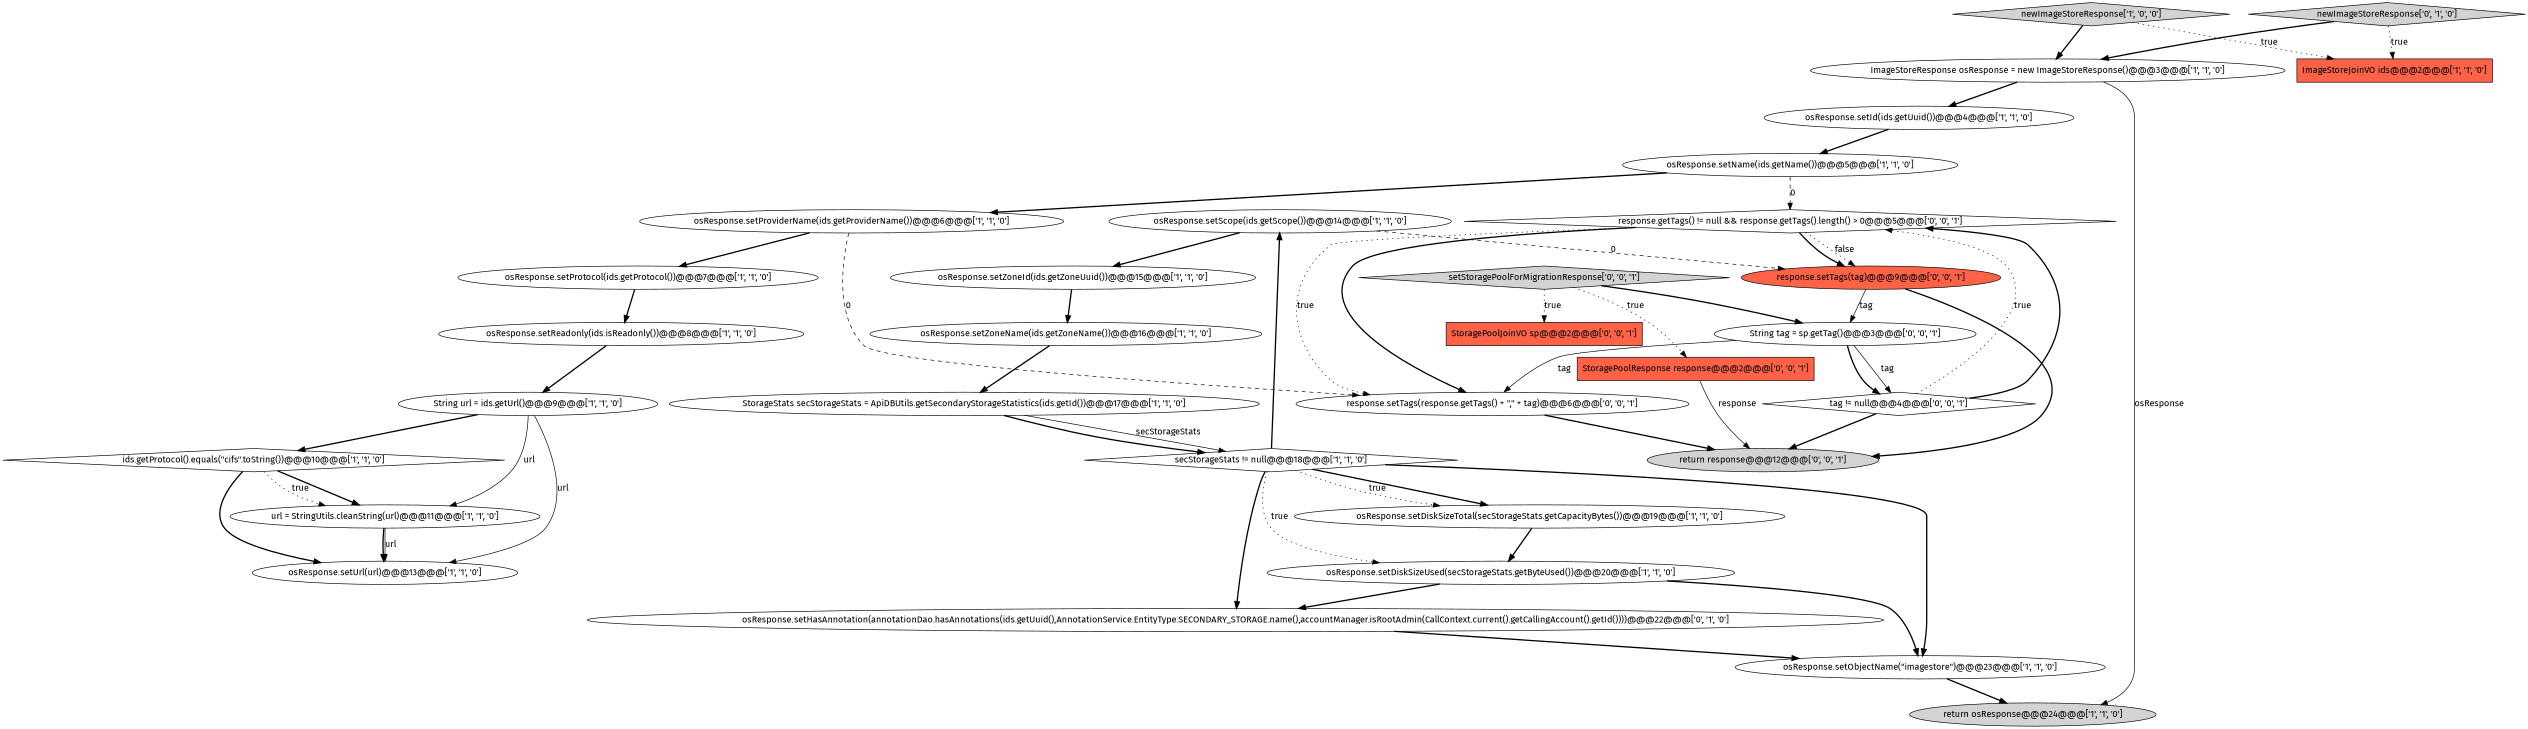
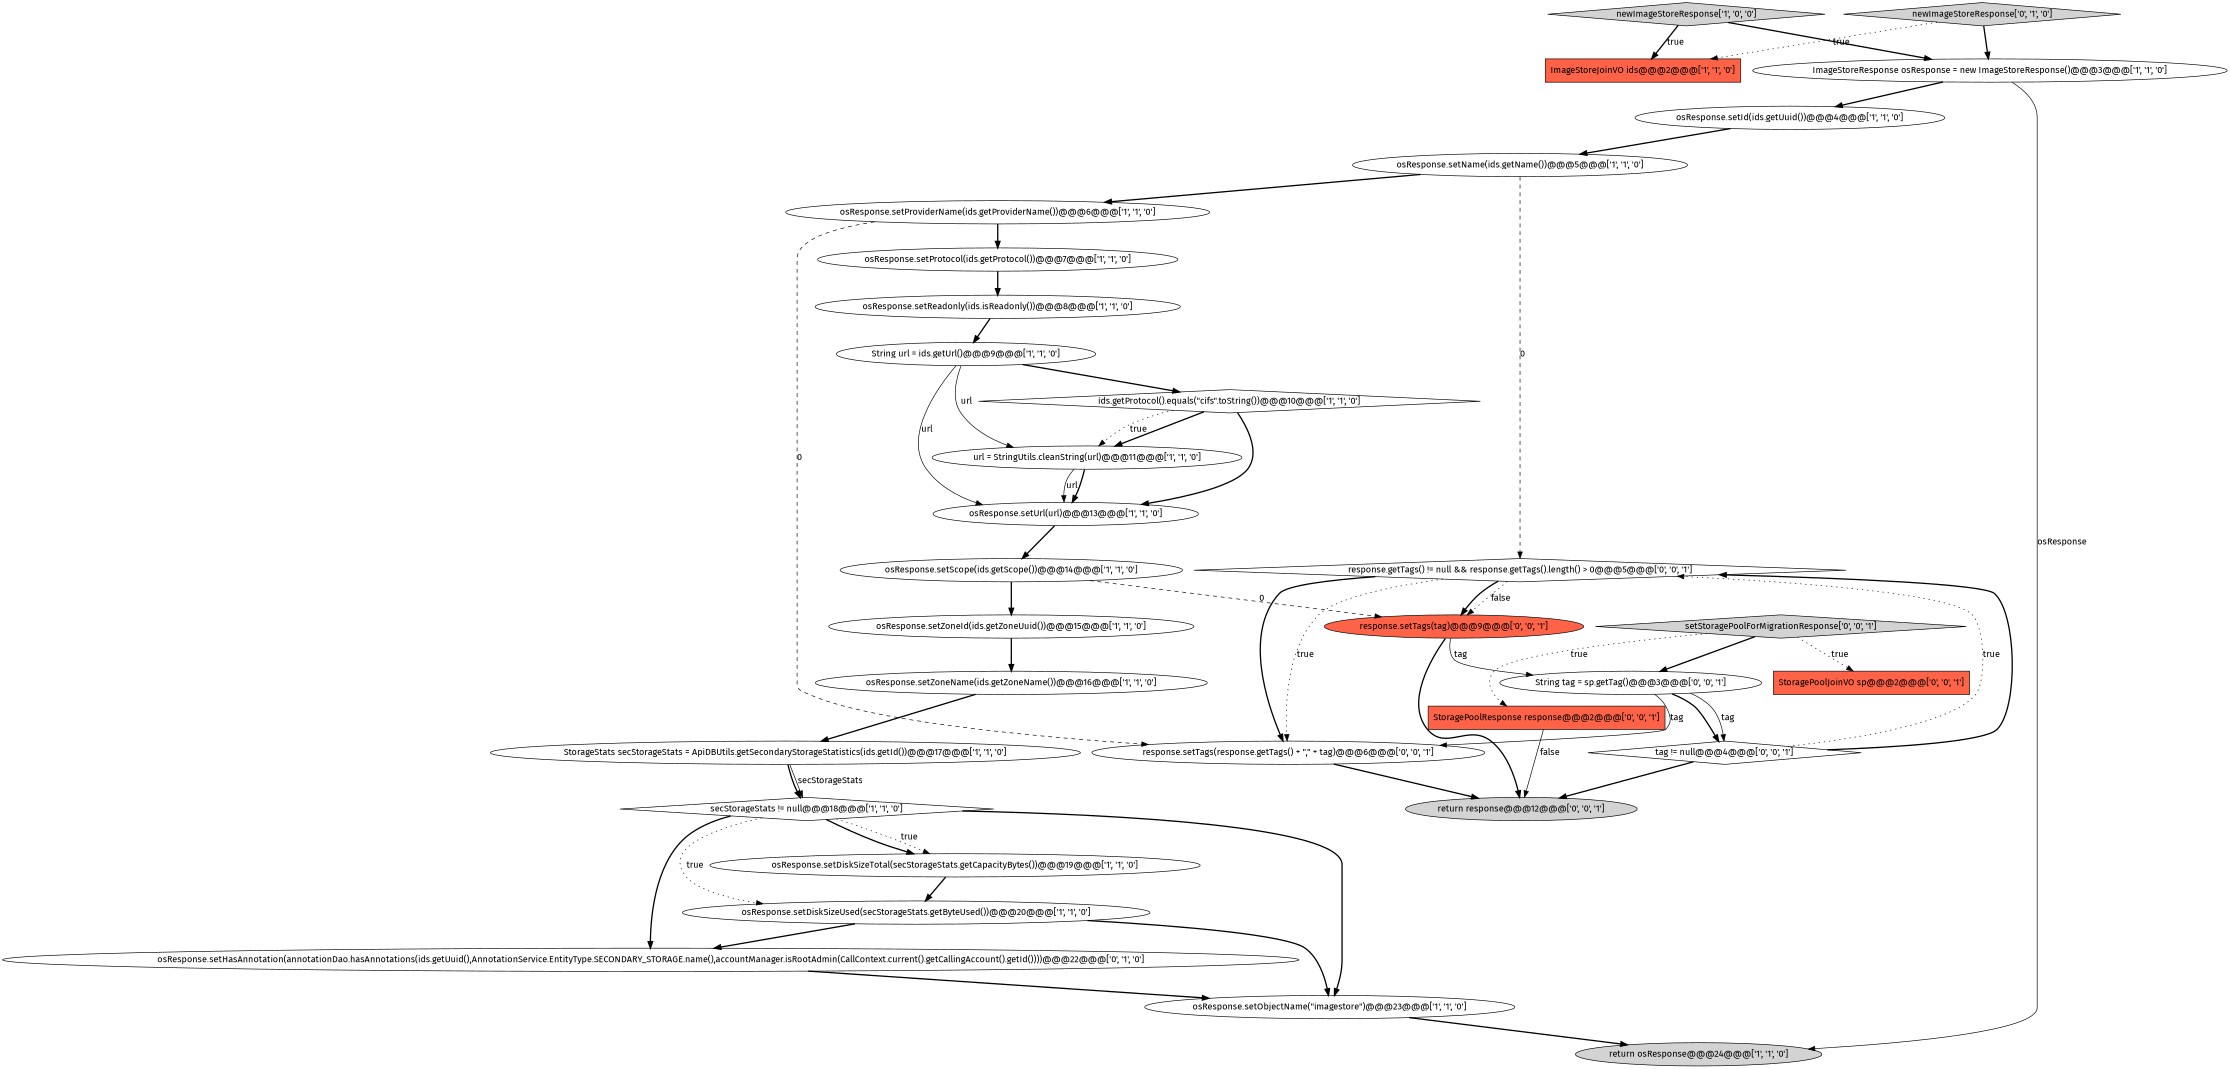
(2235, 41) -> (1667, 39)
(1275, 344) -> (1041, 540)
(1737, 404) -> (1550, 753)
